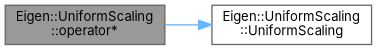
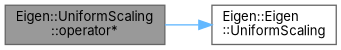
(292, 25) -> (274, 25)
